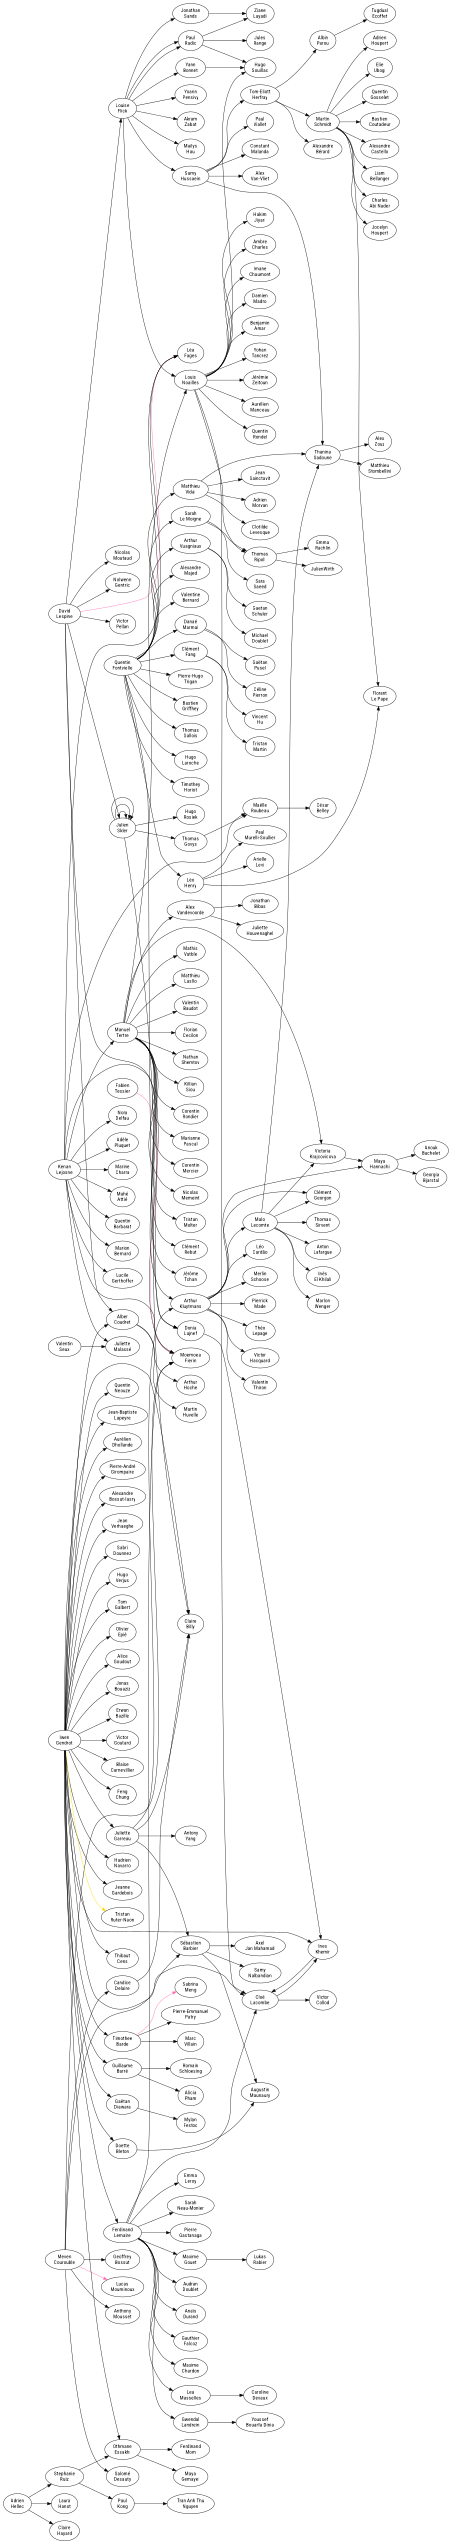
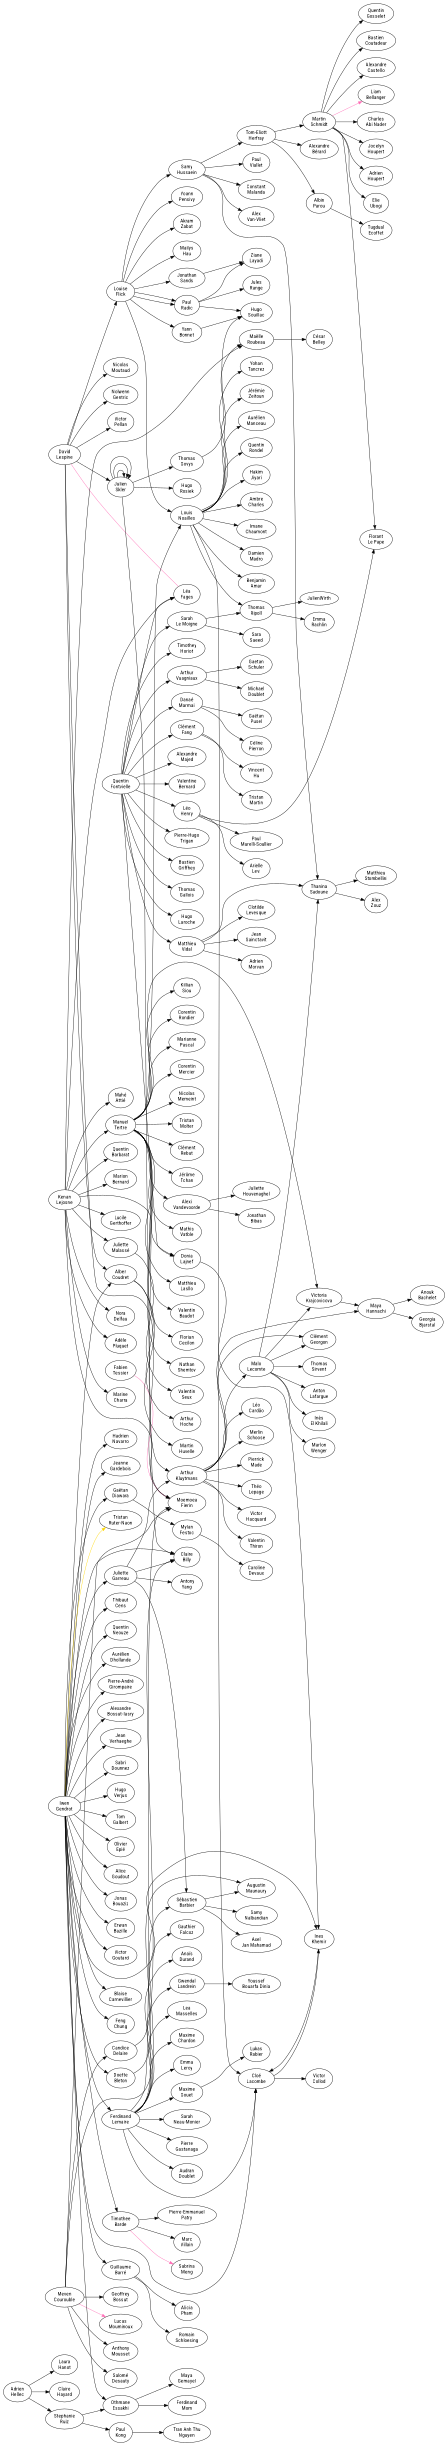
(352, 146) -> (346, 109)
(90, 1347) -> (153, 1304)
(123, 1415) -> none
(225, 2395) -> (222, 1548)
